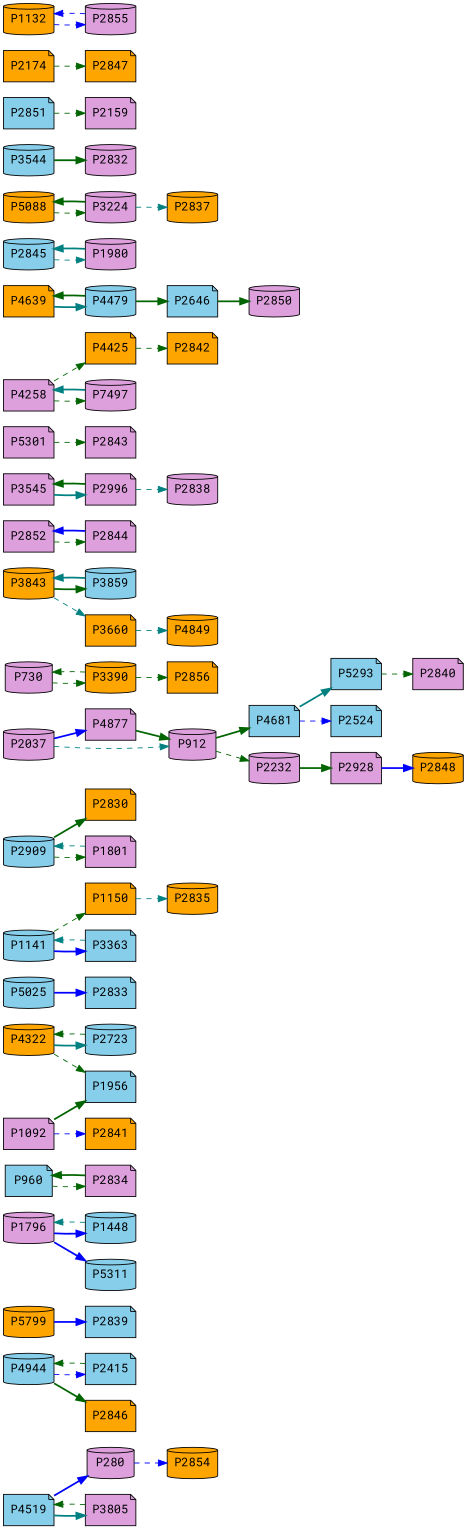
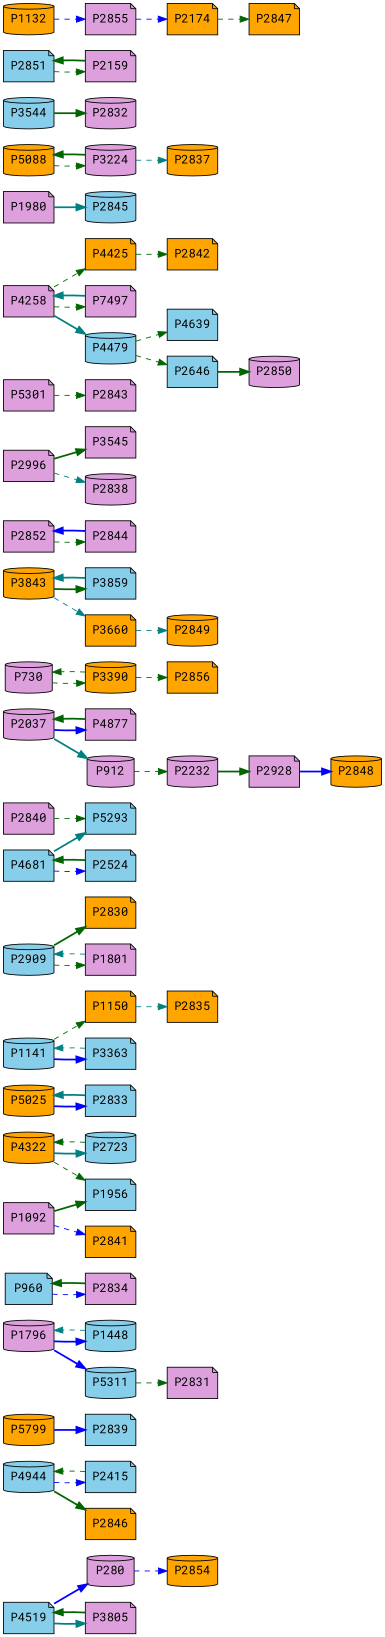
(74, 13) -> (147, 19)
(111, 19) -> (111, 19)
none -> (74, 60)
(111, 254) -> (29, 207)
(65, 260) -> none
(74, 295) -> (147, 338)
(29, 301) -> (192, 325)
(147, 301) -> (147, 359)
(65, 307) -> (66, 323)
(111, 395) -> (111, 301)
(65, 495) -> none
(111, 583) -> (111, 583)
(192, 630) -> (192, 630)
(393, 674) -> (65, 819)
(148, 734) -> (74, 719)
(228, 734) -> (74, 860)
(107, 749) -> (67, 746)
(192, 899) -> (192, 1007)
(29, 993) -> (29, 1101)
none -> (74, 1095)
(64, 1187) -> (64, 1295)
none -> (192, 1383)
(74, 1504) -> (74, 1612)
